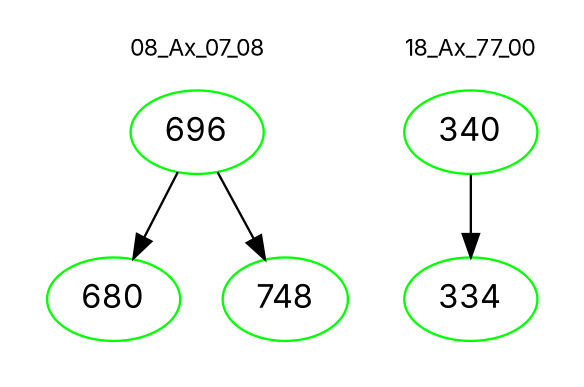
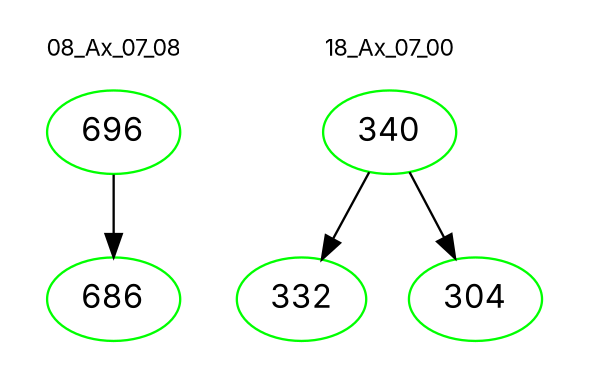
(471, 50) -> (390, 50)
(114, 299) -> (114, 299)
(285, 299) -> none
none -> (302, 299)
(471, 299) -> (475, 299)
